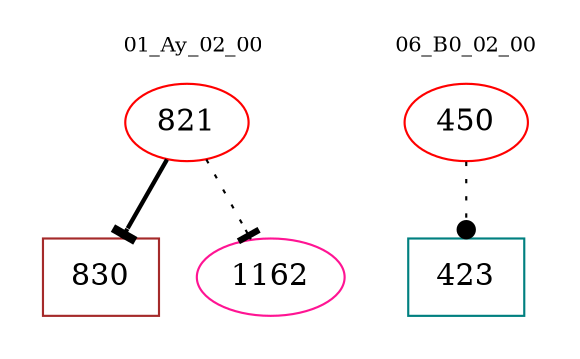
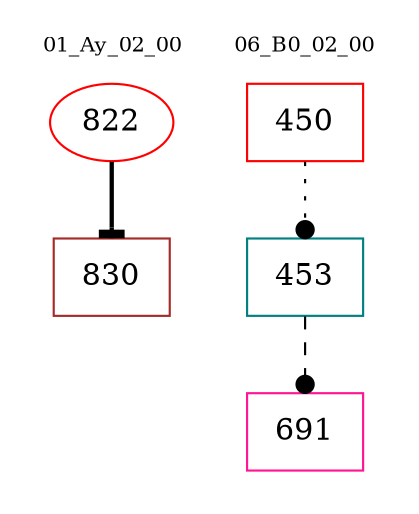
(187, 122) -> (112, 122)
(466, 122) -> (305, 122)
(271, 277) -> none
(466, 277) -> (305, 277)
none -> (305, 432)
